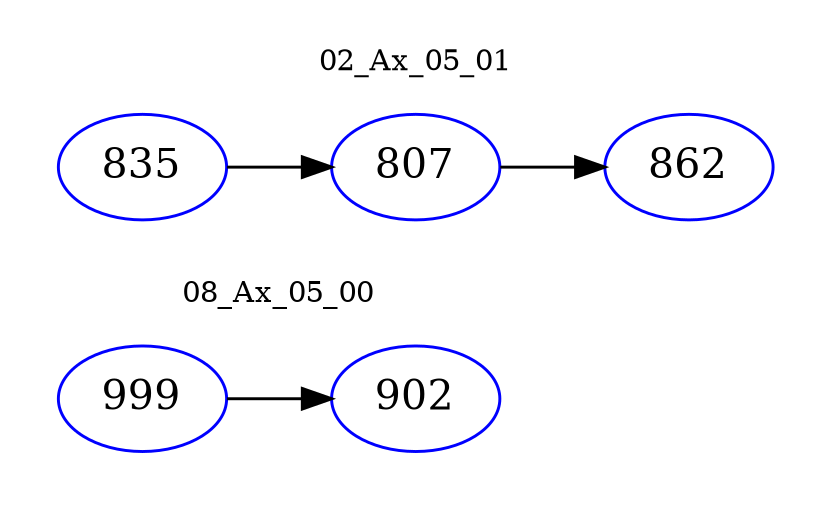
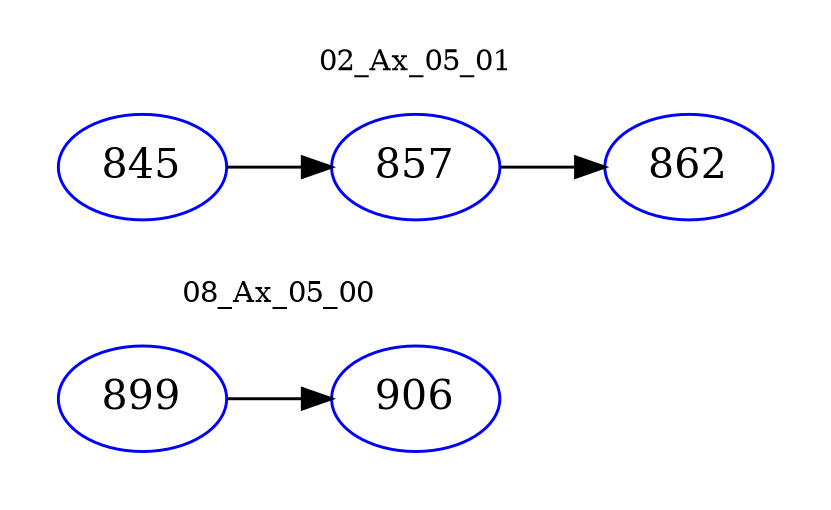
(142, 167) -> (142, 167)
(416, 167) -> (416, 167)
(142, 399) -> (142, 399)
(416, 399) -> (416, 399)
